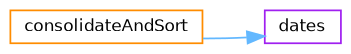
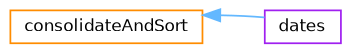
(225, 38) -> (242, 16)
